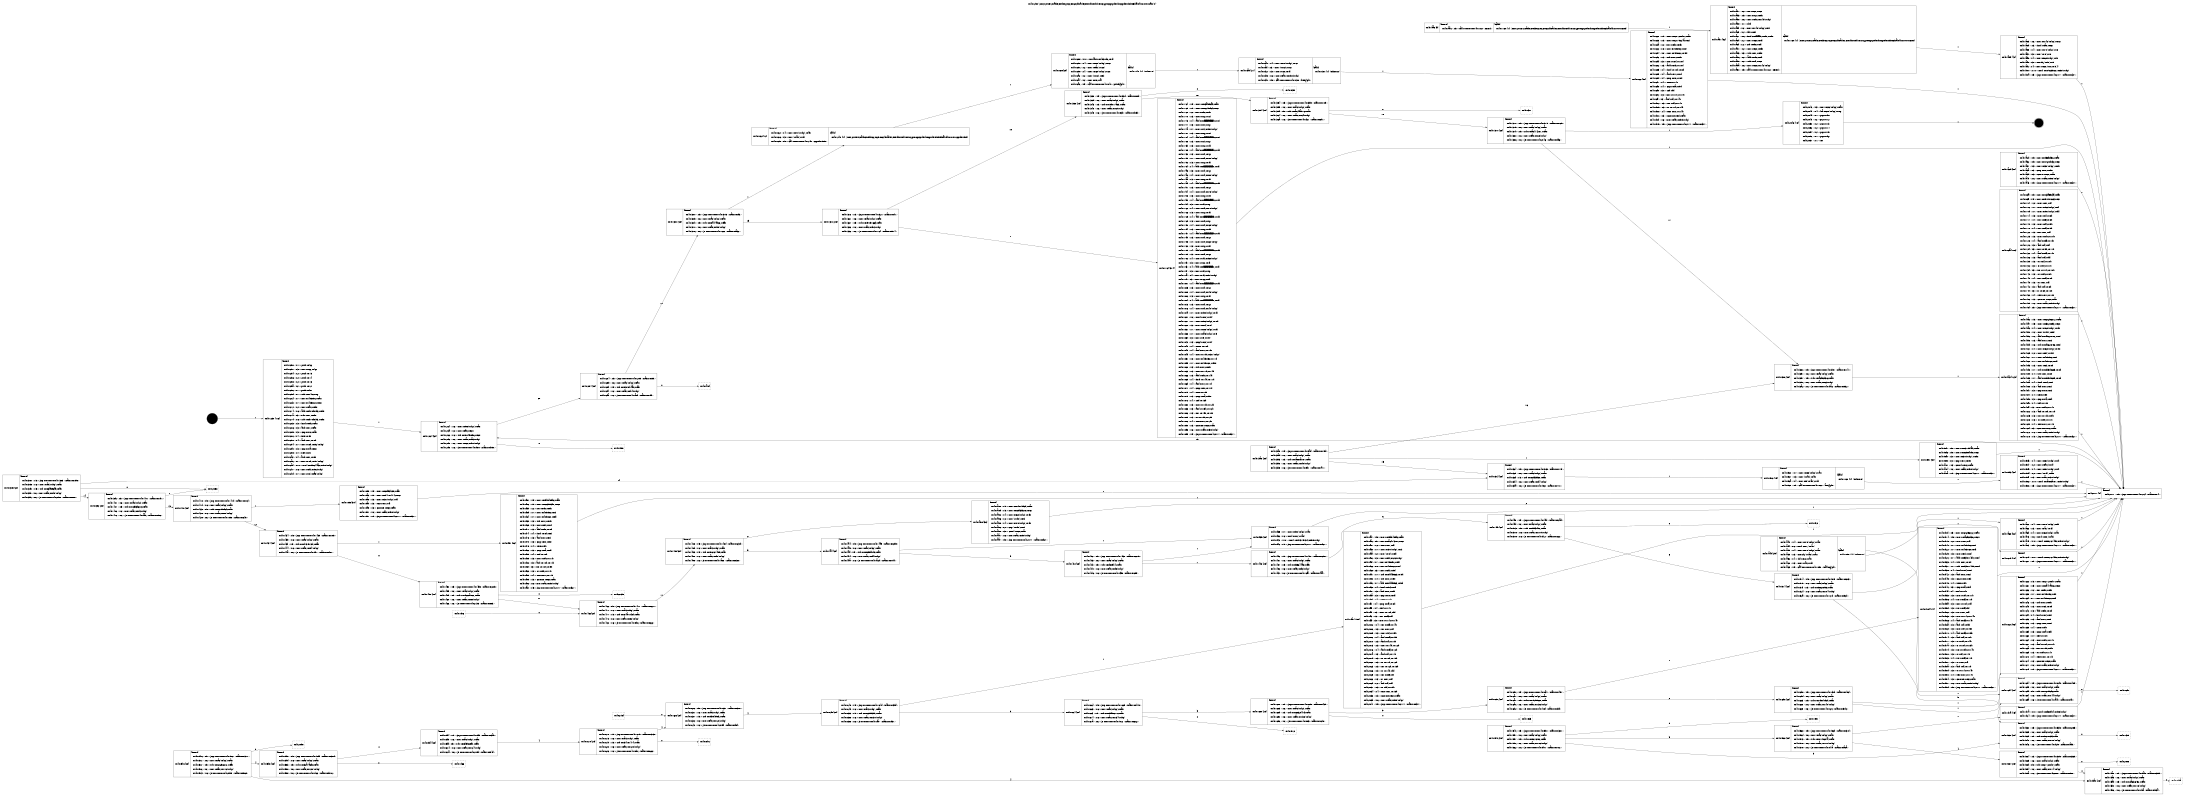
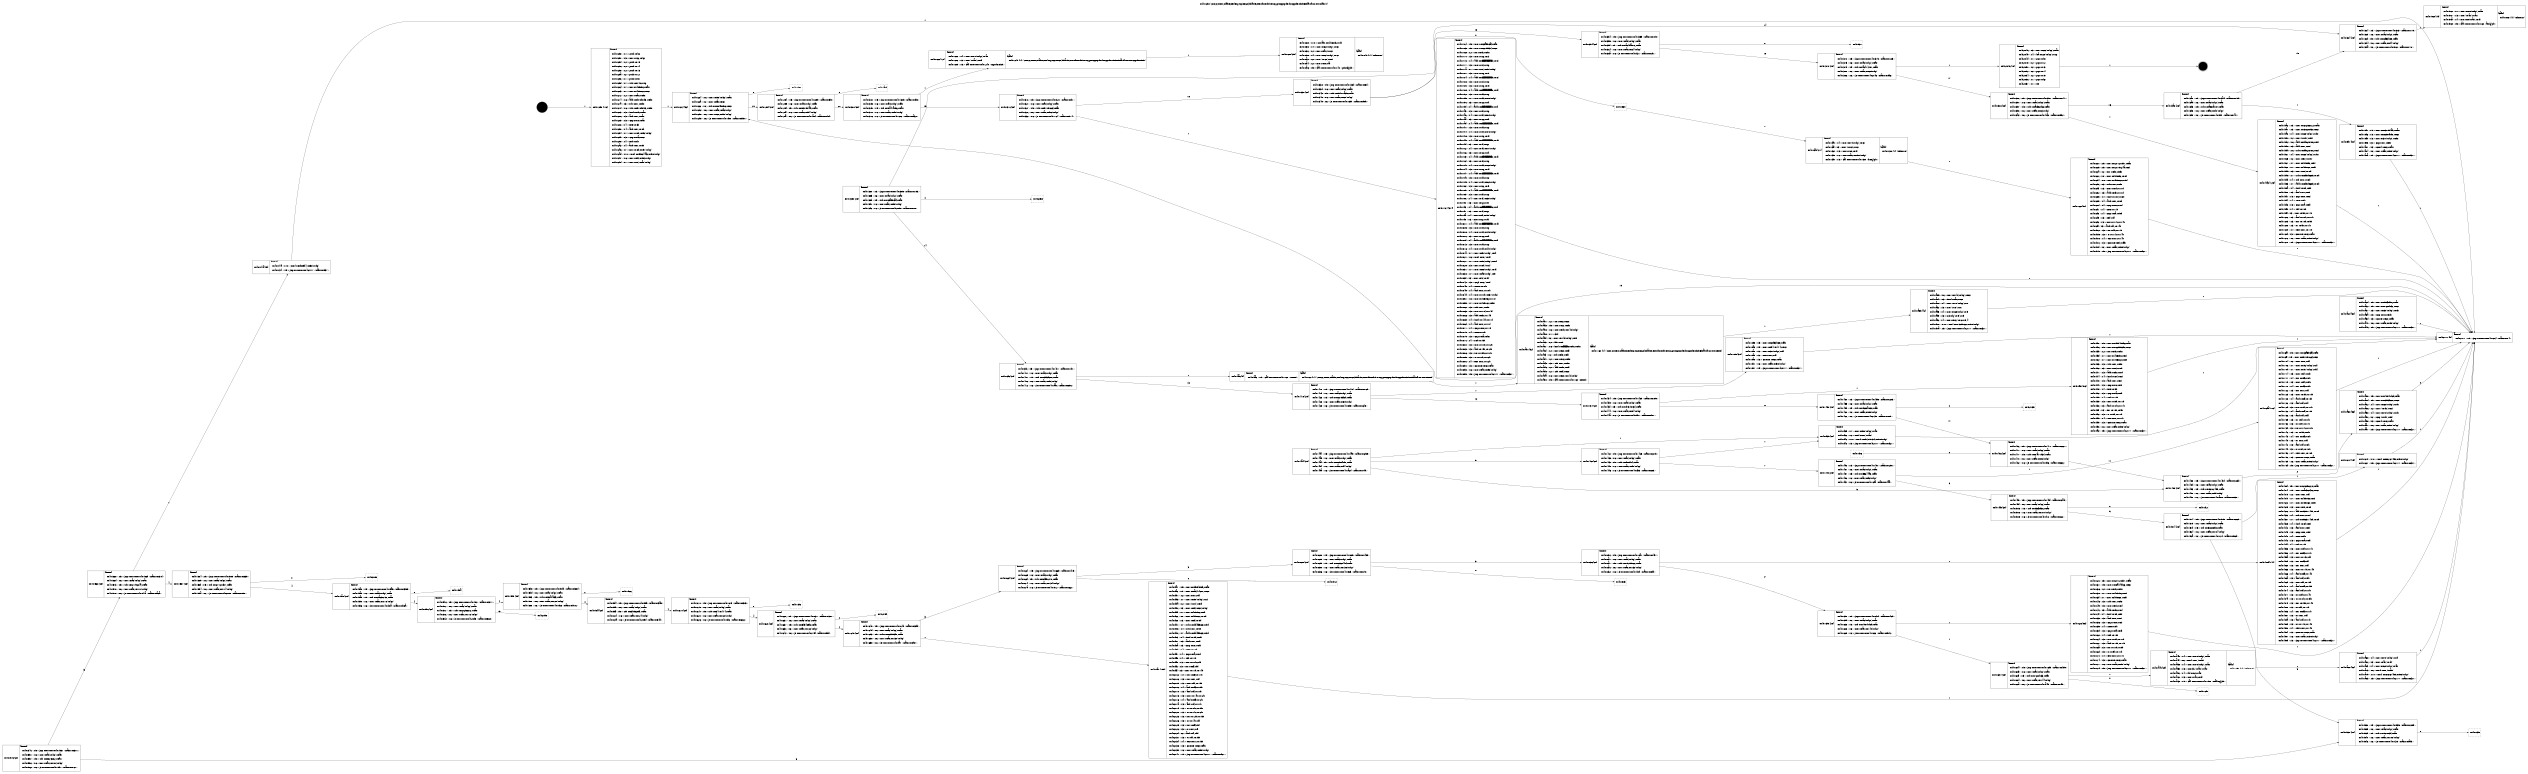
(1196, 71) -> (1716, 124)
(1551, 418) -> (2115, 106)
none -> (2079, 468)
(2039, 472) -> none
(185, 492) -> (1152, 376)
(782, 551) -> (1766, 491)
(1917, 645) -> (2109, 677)
(644, 716) -> (855, 617)
(1813, 719) -> none
(255, 749) -> (499, 612)
(1167, 781) -> (413, 603)
